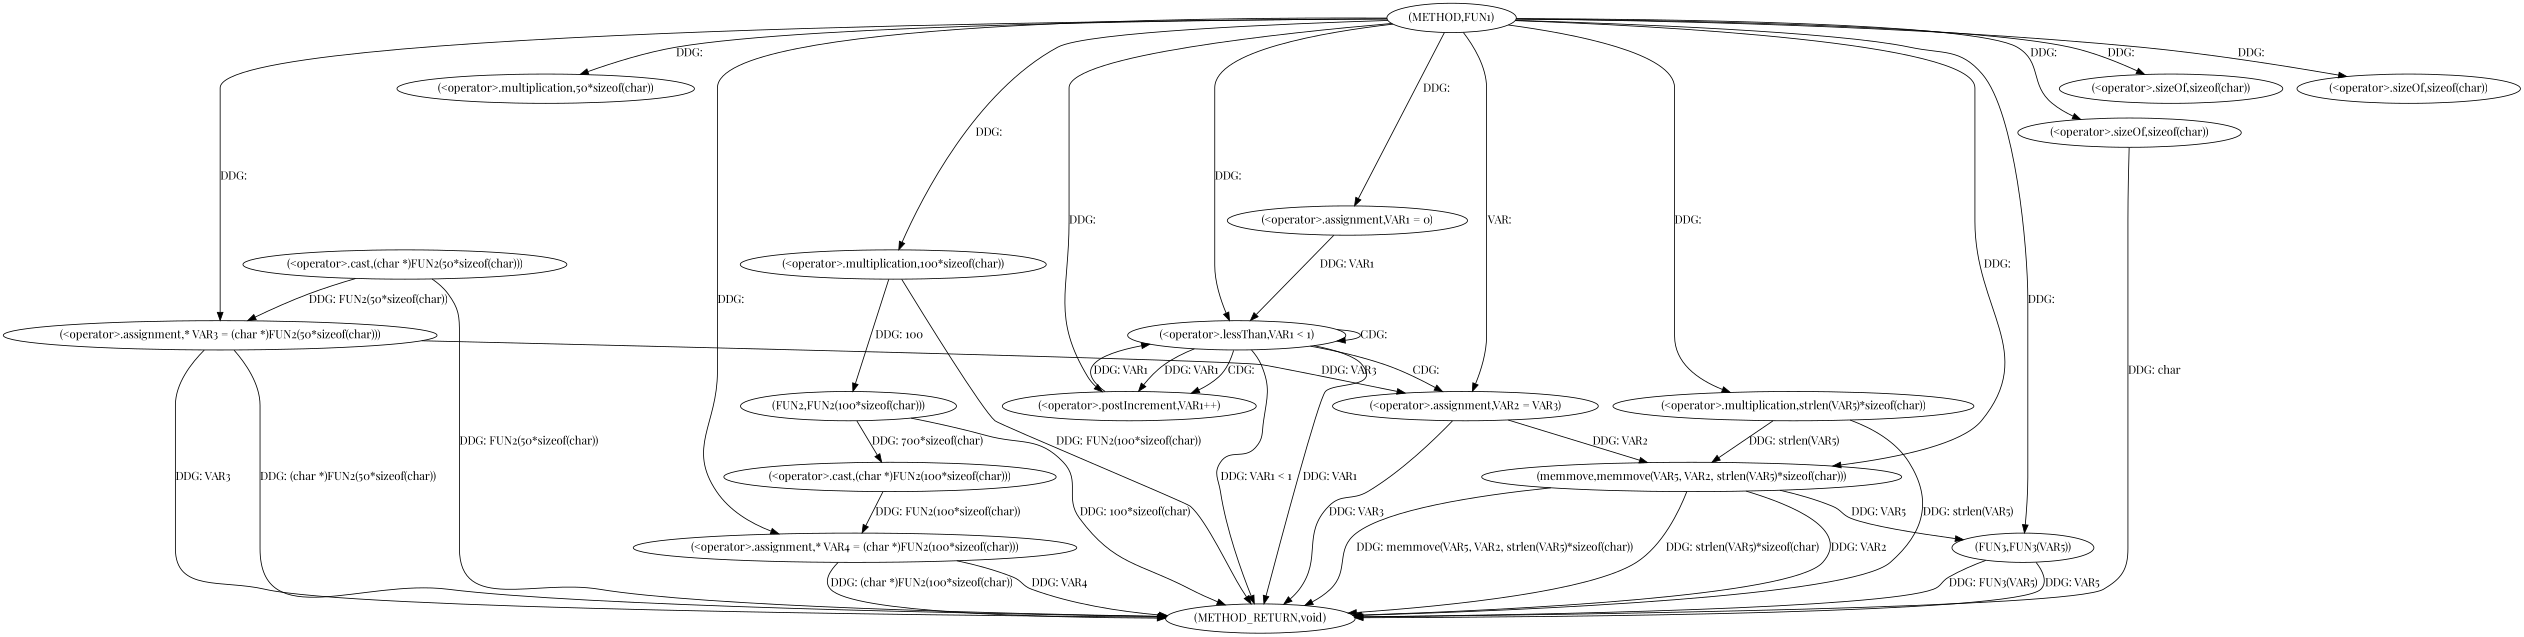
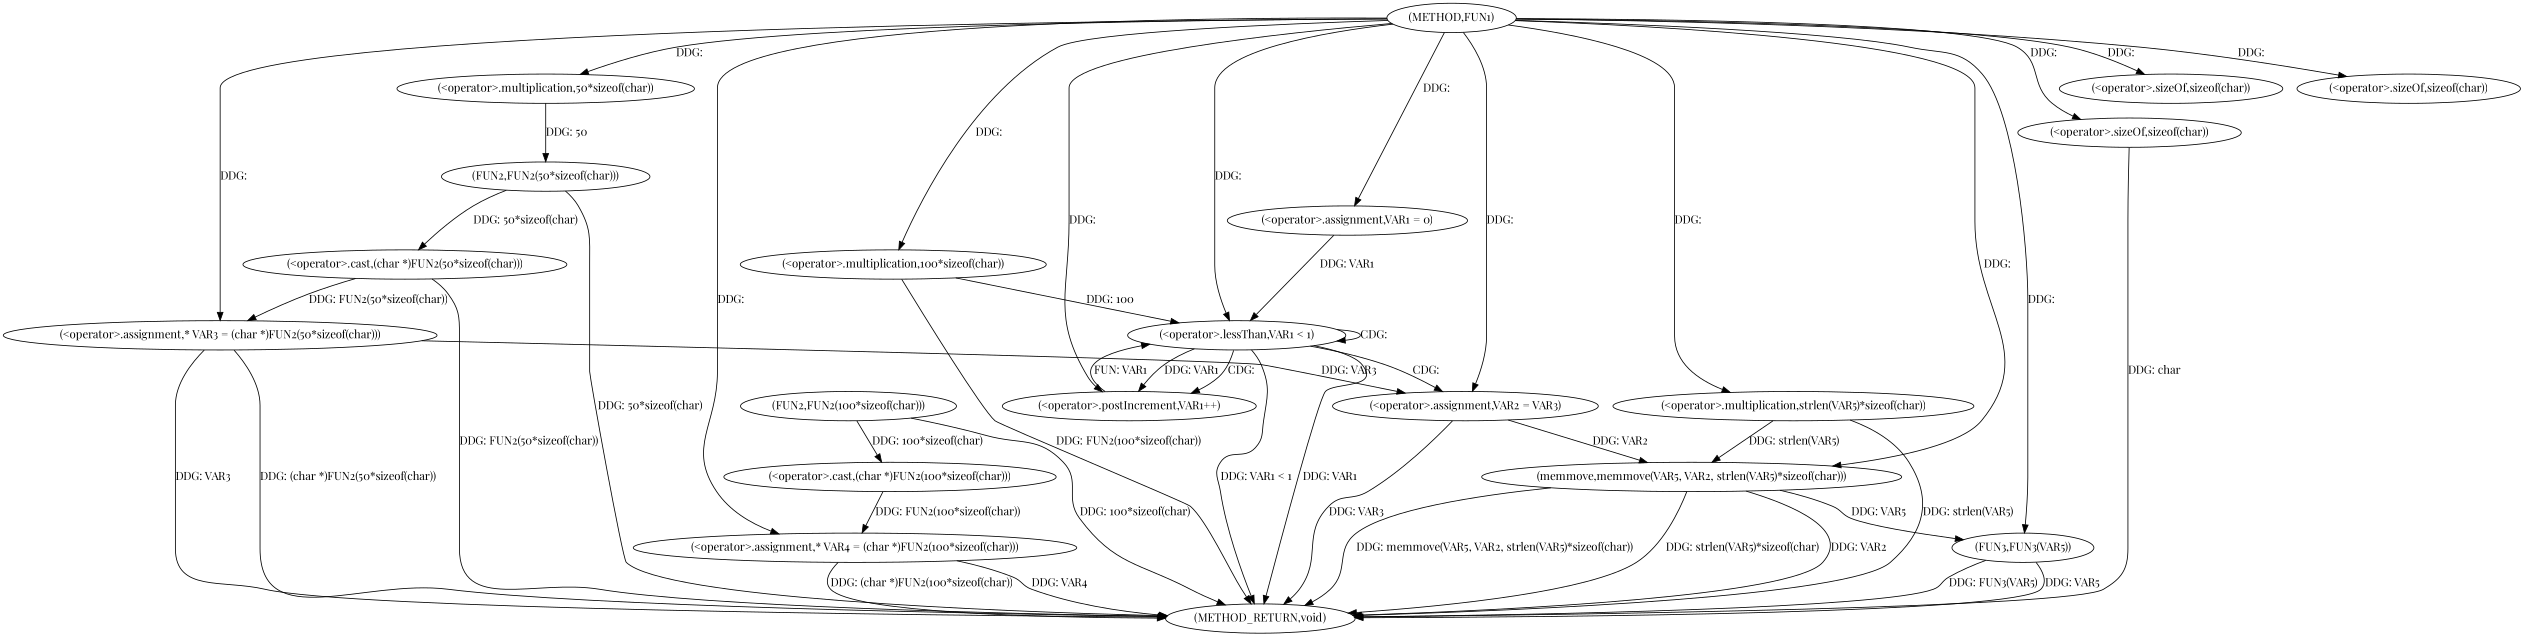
none -> (546, 177)
(1502, 221) -> (1502, 221)
(872, 331) -> (1058, 298)
(1121, 371) -> (1121, 371)
(927, 442) -> (927, 442)
